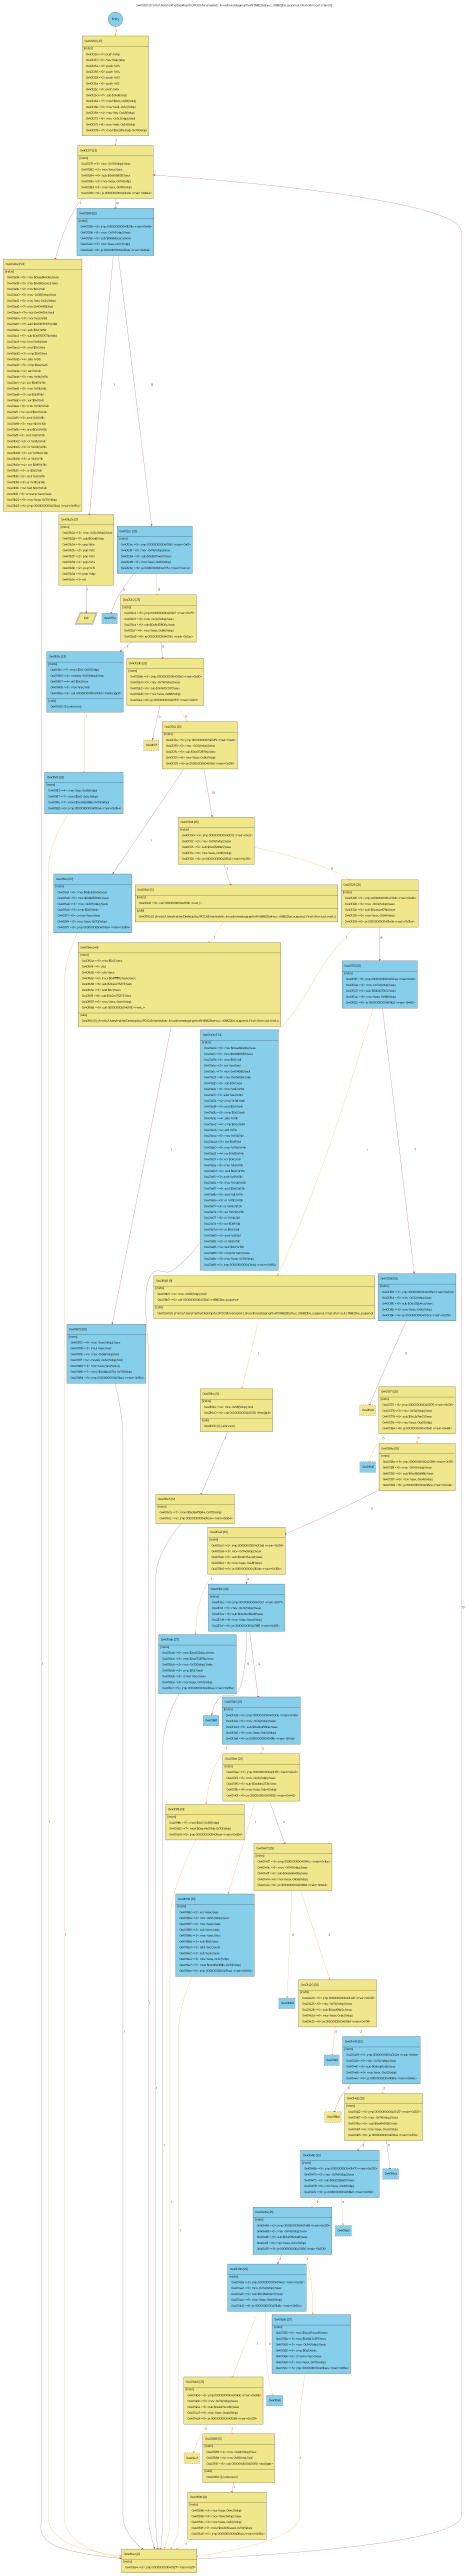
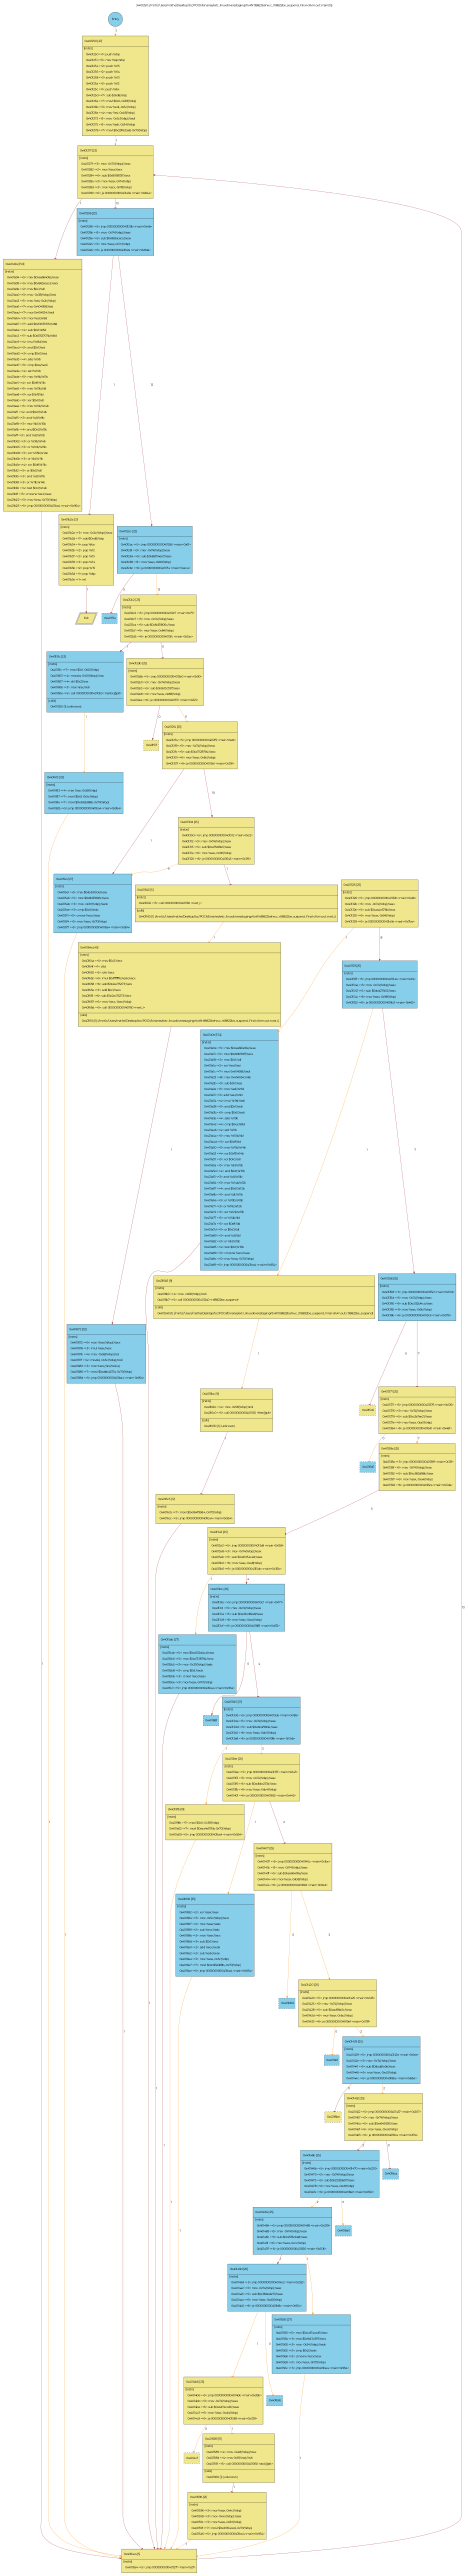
(303, 860) -> (156, 872)
none -> (417, 1353)
